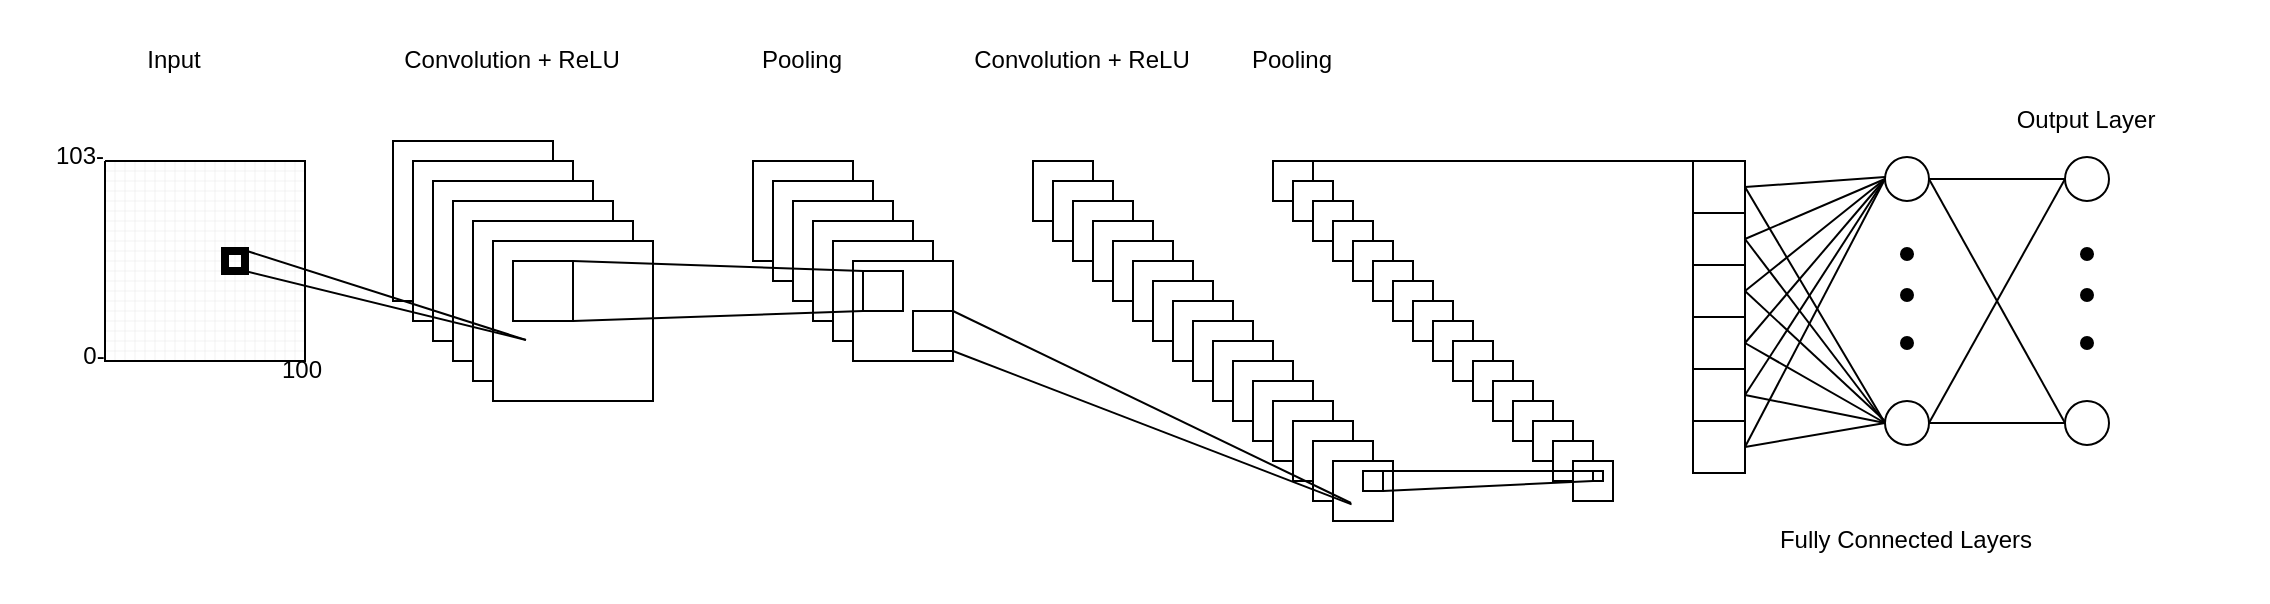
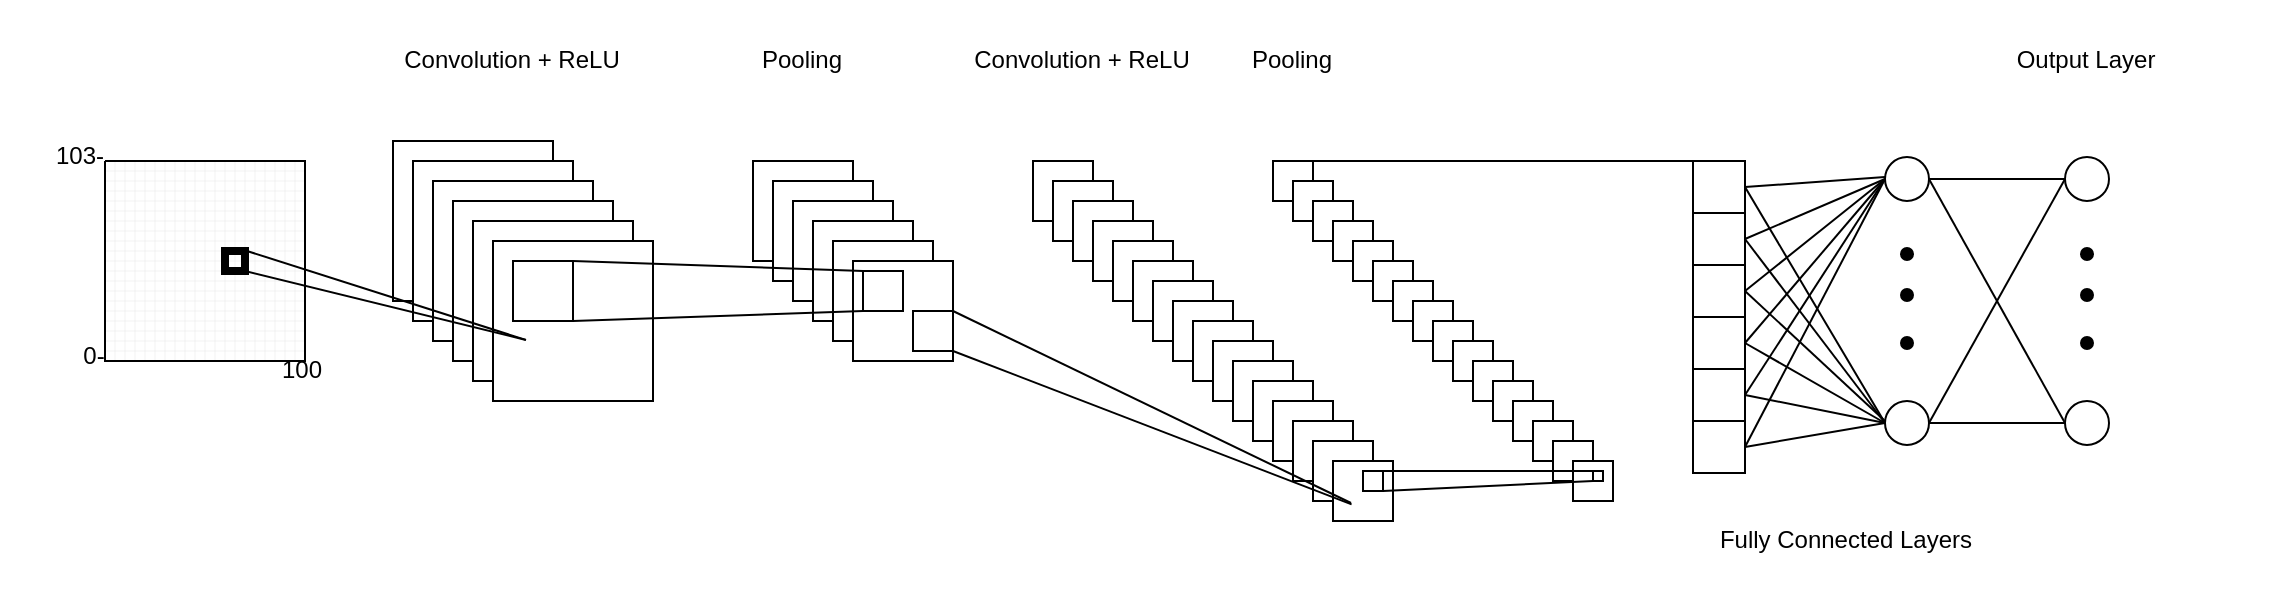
(175, 61) -> none
(2087, 121) -> (2087, 61)
(1907, 541) -> (1847, 541)
